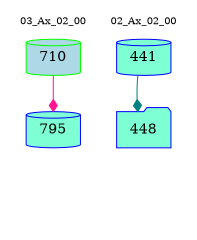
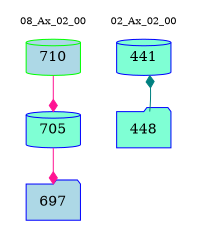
(53, 22) -> (53, 22)
(137, 88) -> (150, 100)
(53, 130) -> (53, 130)
none -> (53, 202)
